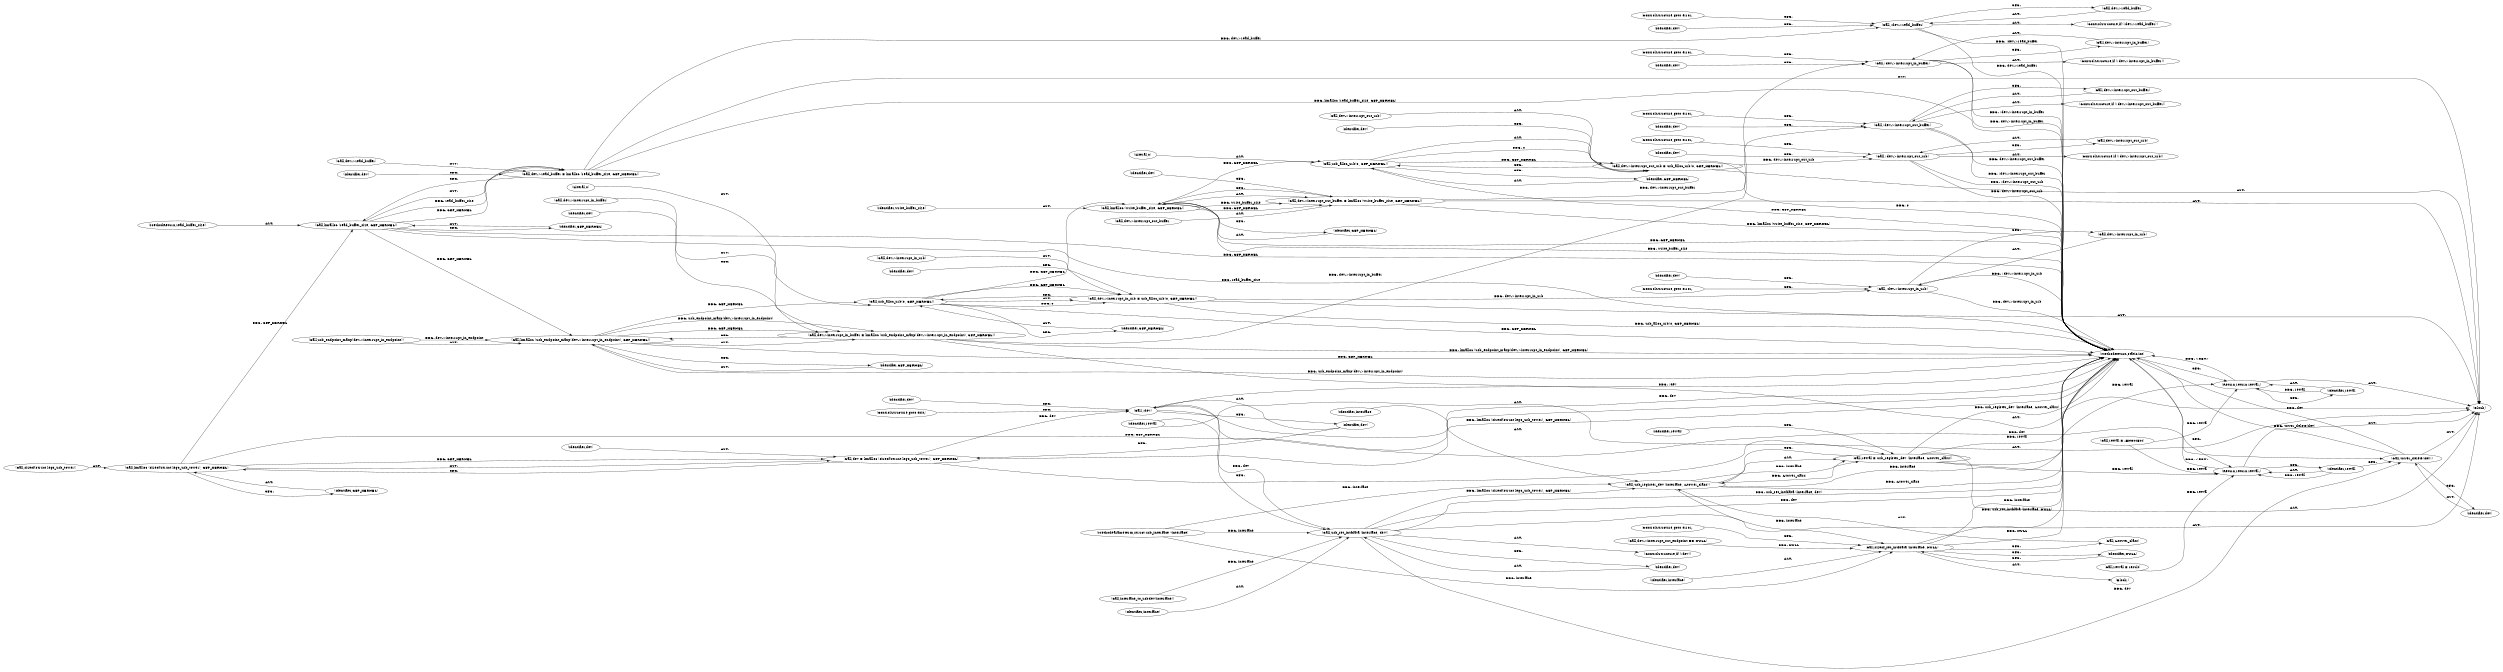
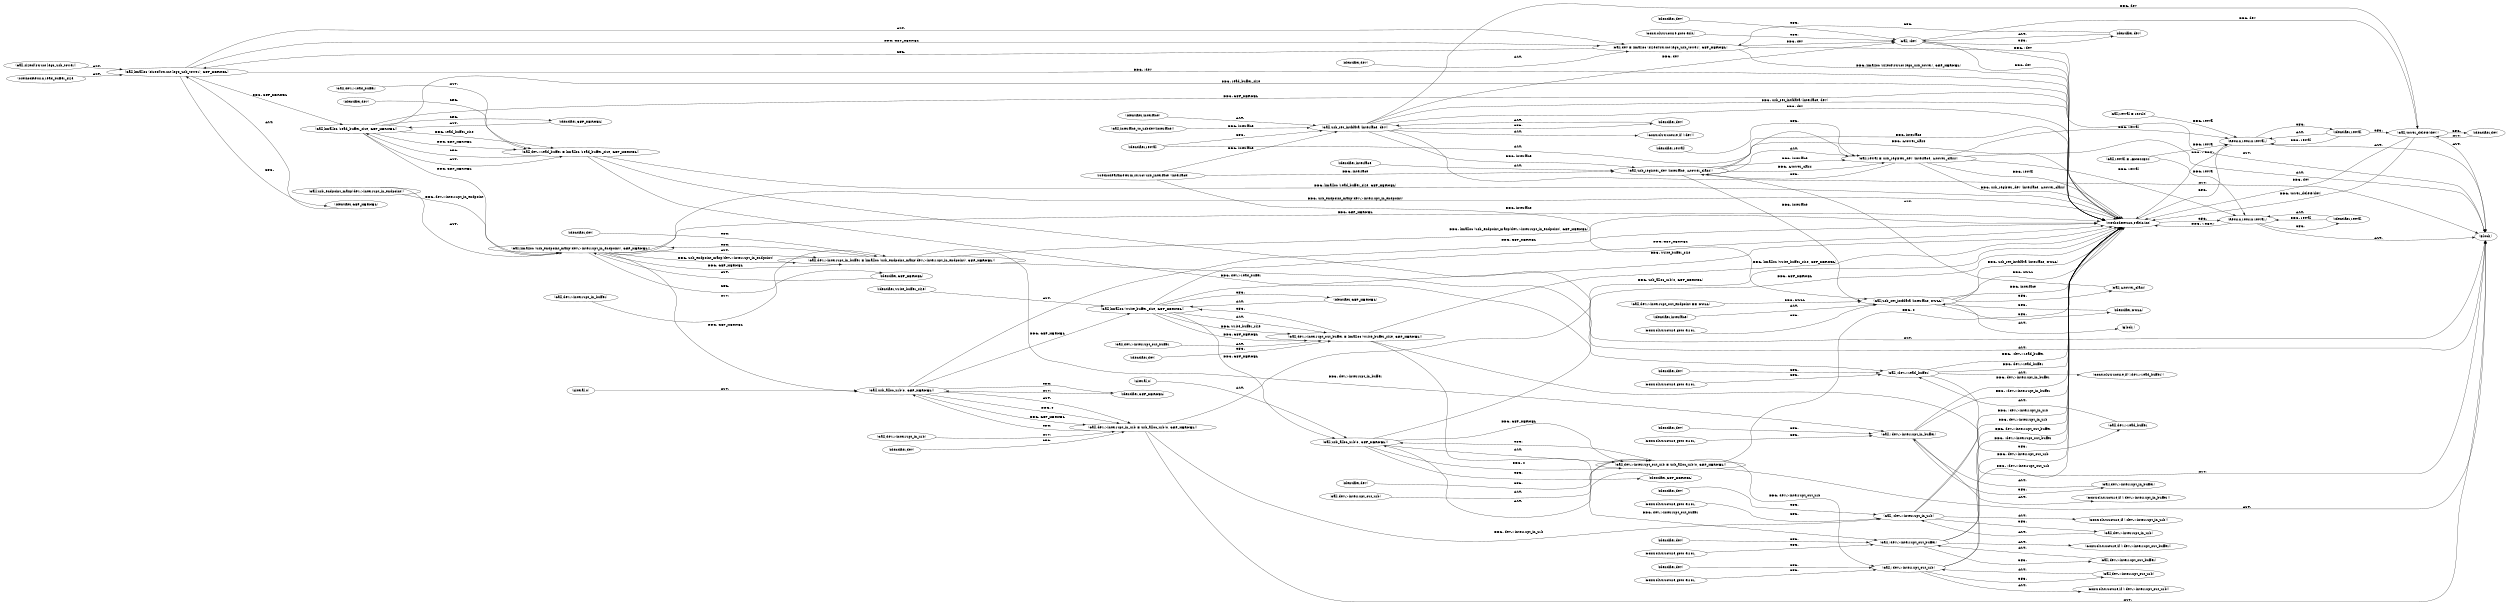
(257, 225) -> (101, 76)
(1143, 435) -> (1143, 70)
(1230, 472) -> (1614, 74)
(1519, 491) -> (1519, 156)
none -> (2128, 520)
(1903, 548) -> (1909, 301)
